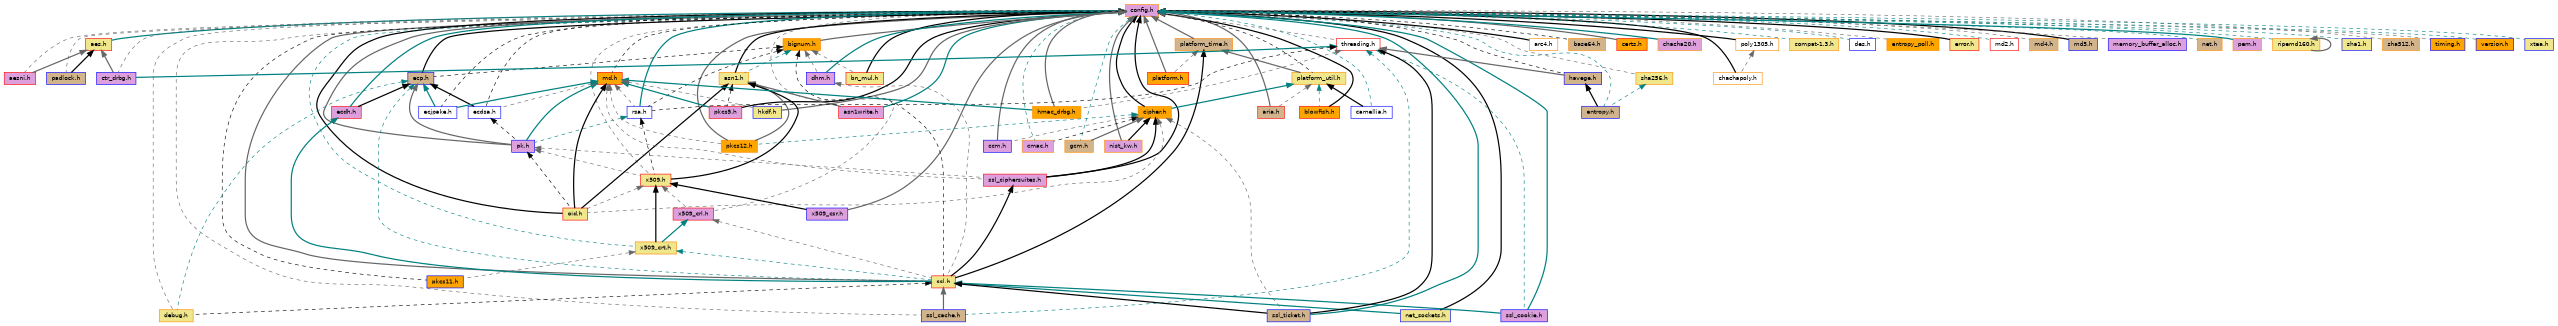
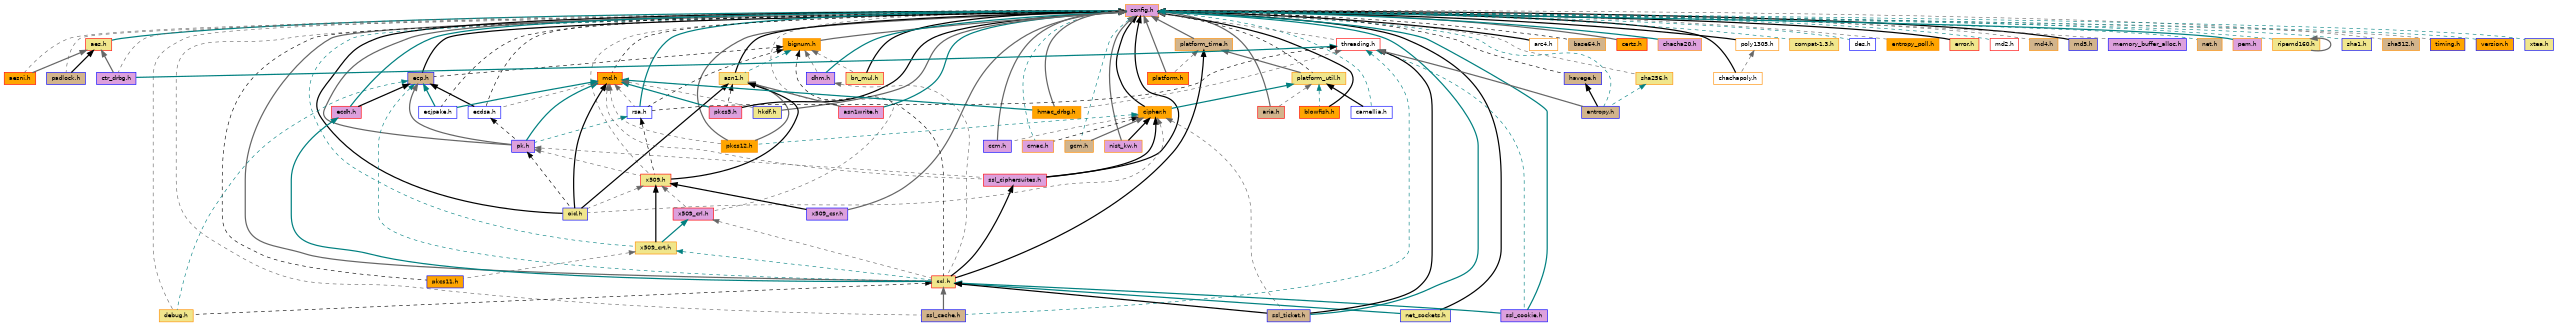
(1480, 63) -> (1484, 78)
(20, 78) -> (20, 78)
(575, 214) -> (575, 214)
